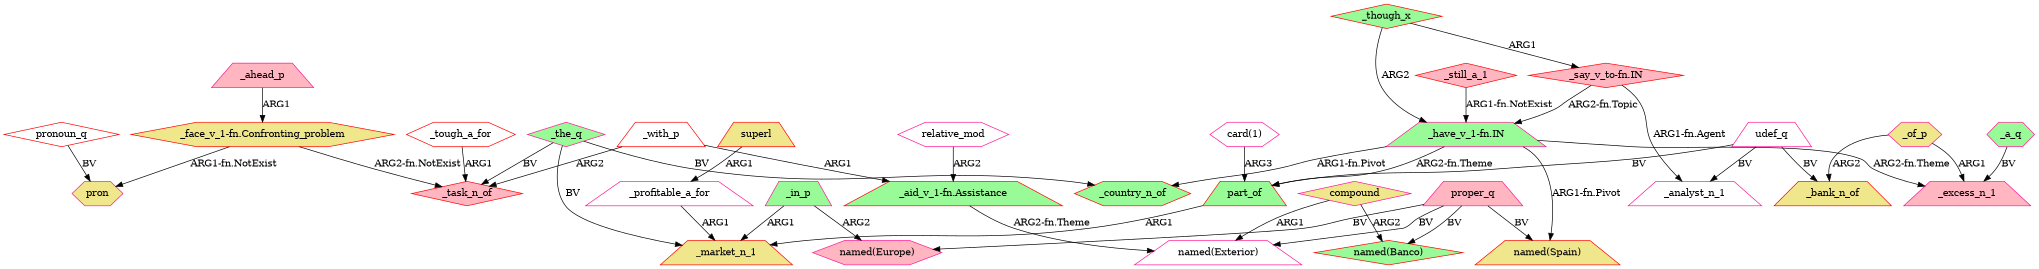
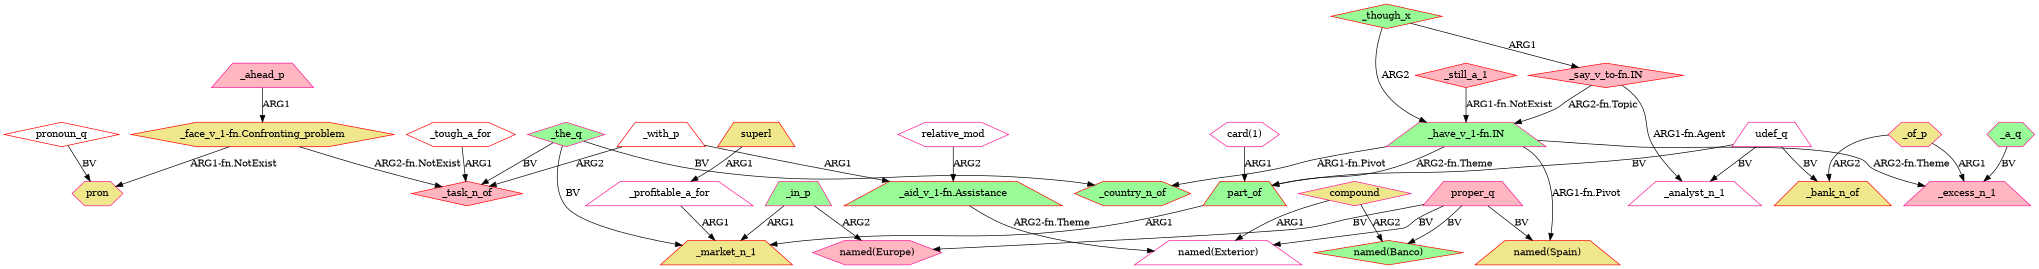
(1259, 164) -> (1259, 164)
